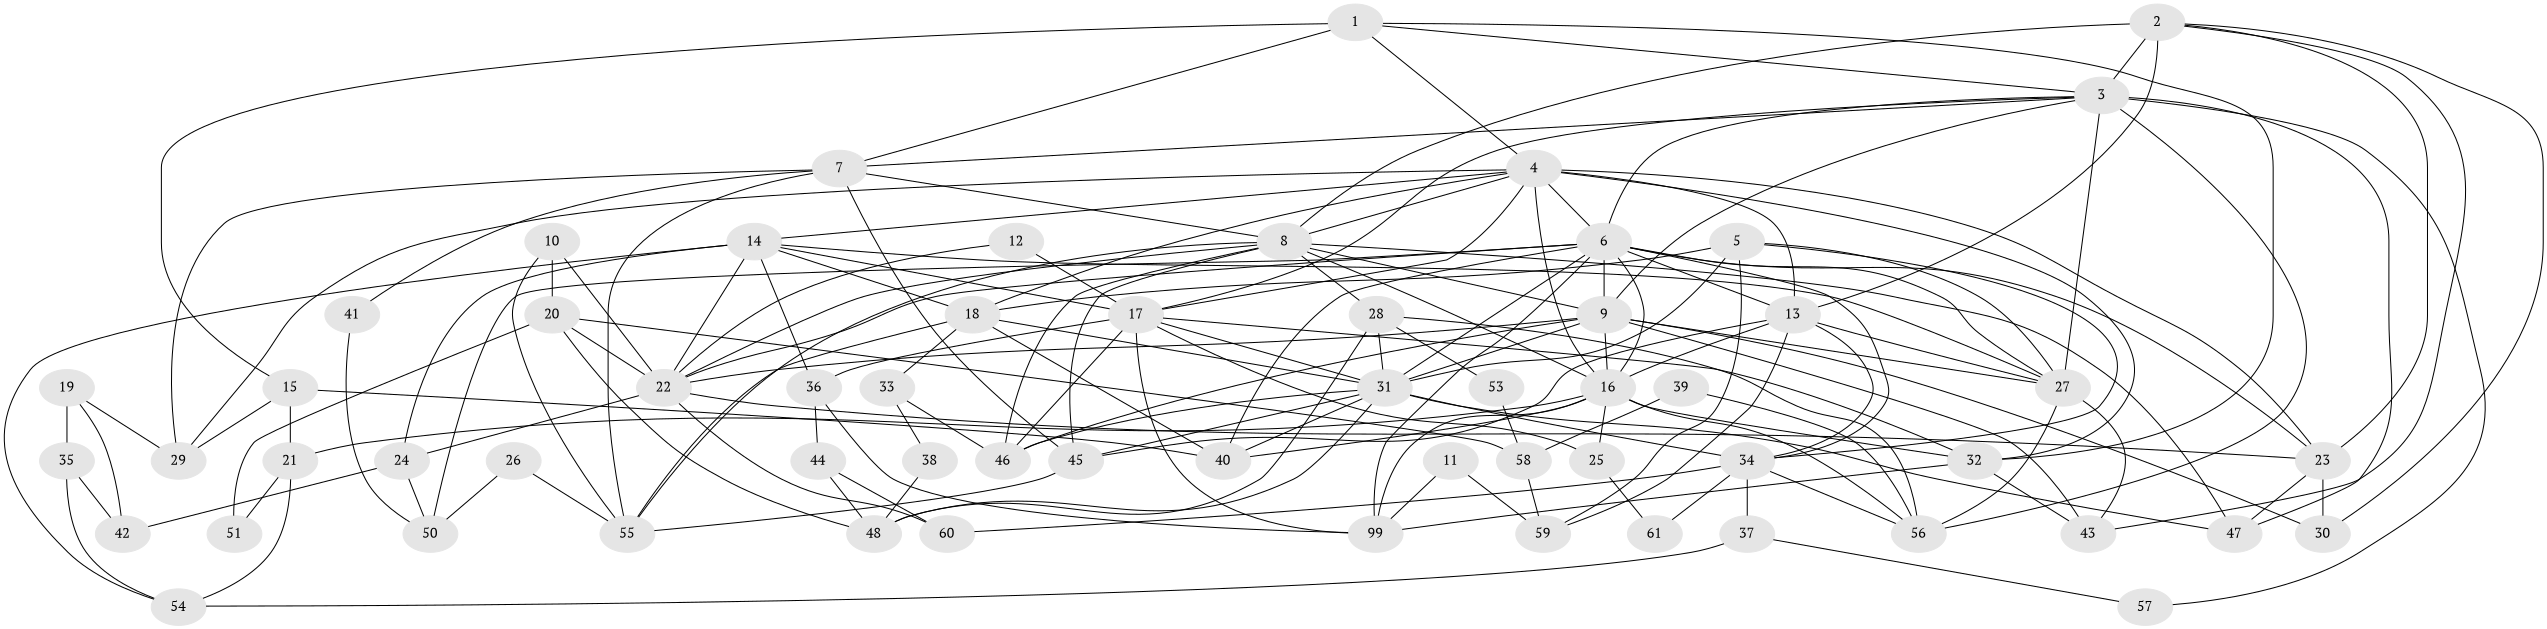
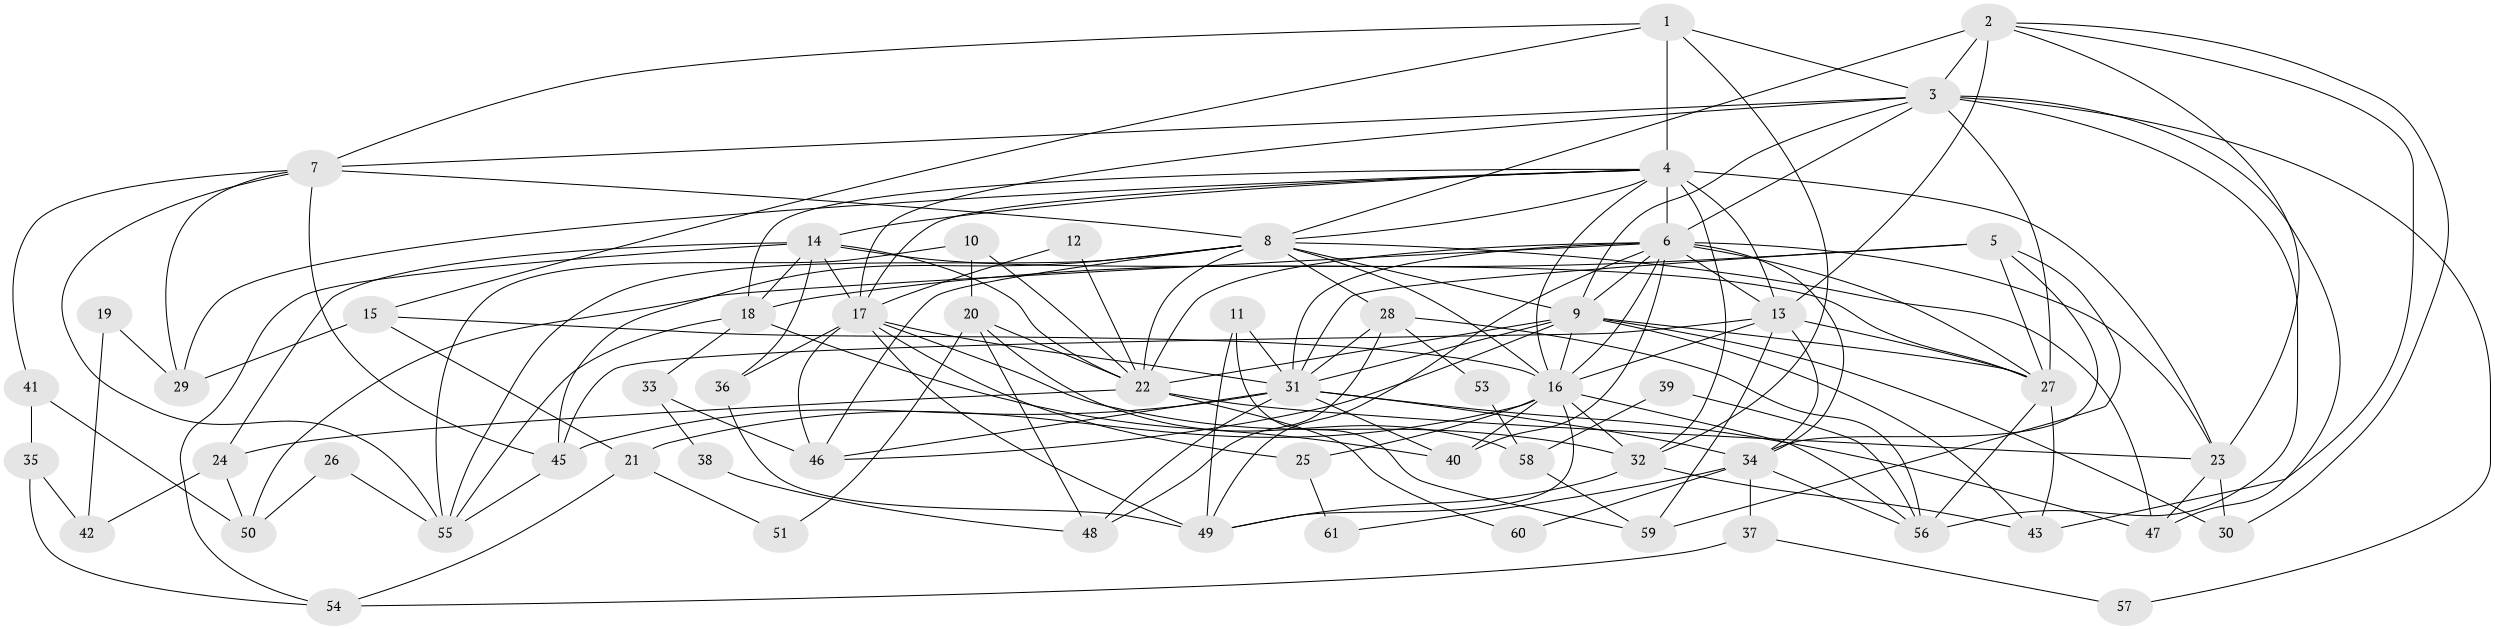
(1188, 353) -> (1266, 351)
(670, 410) -> (854, 336)
(67, 424) -> (31, 424)
(818, 461) -> none
(1376, 534) -> (1206, 534)
